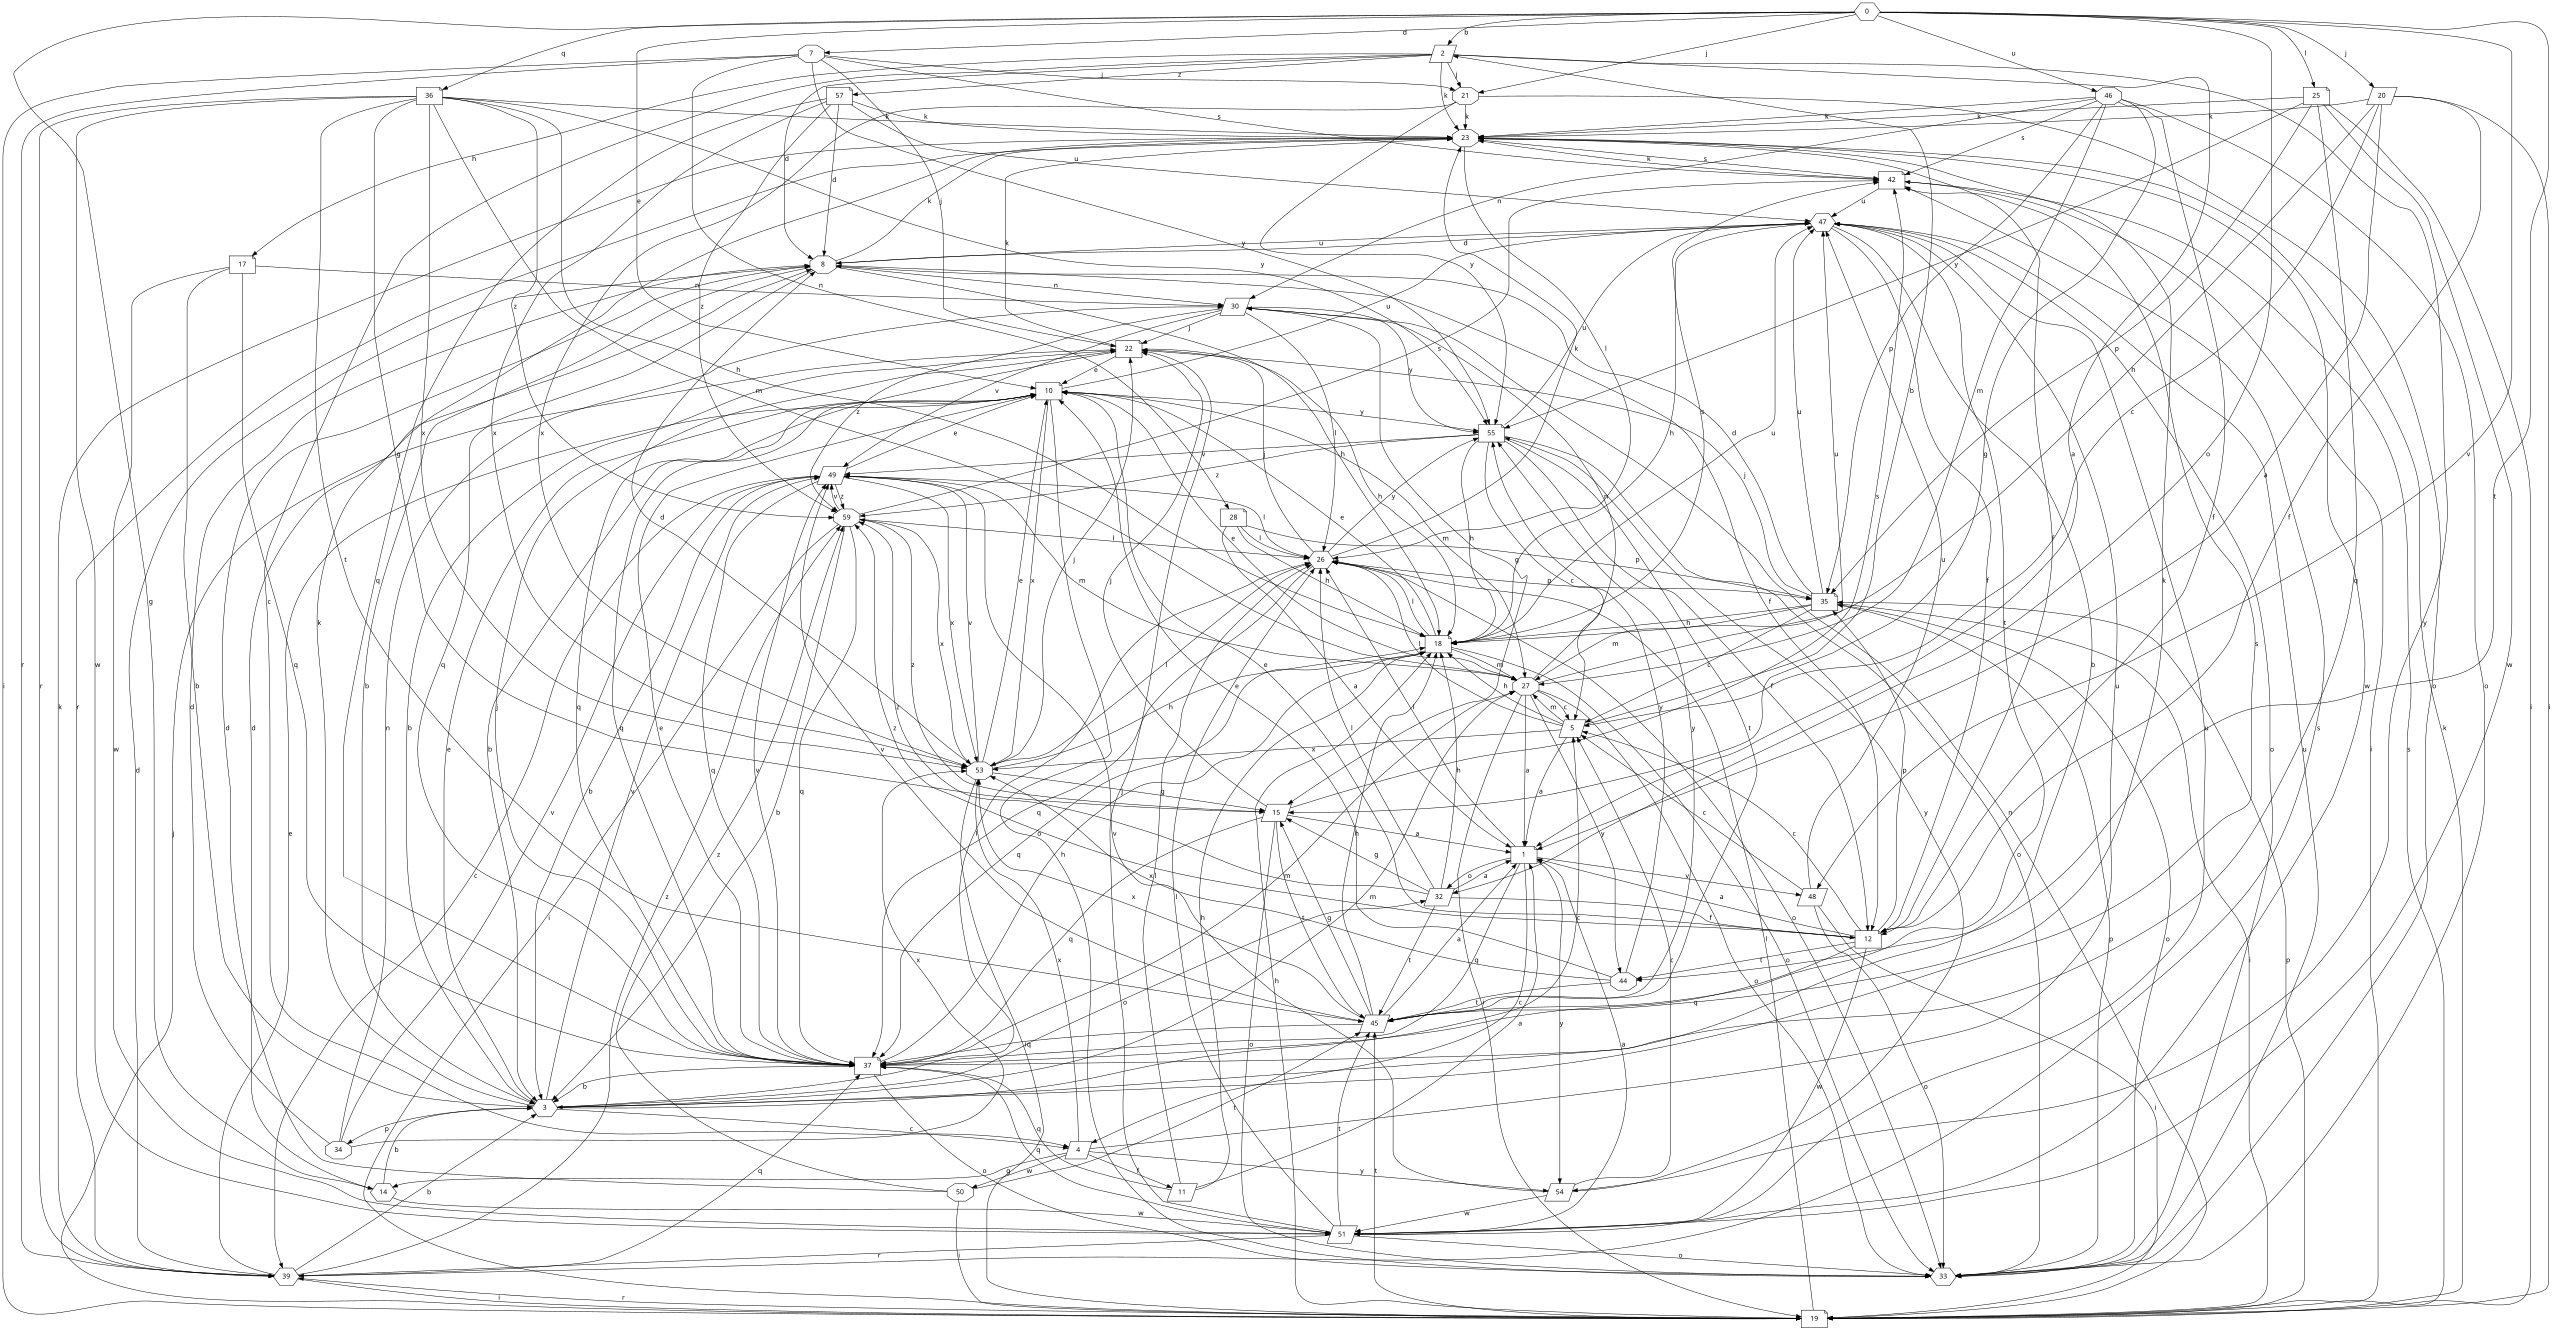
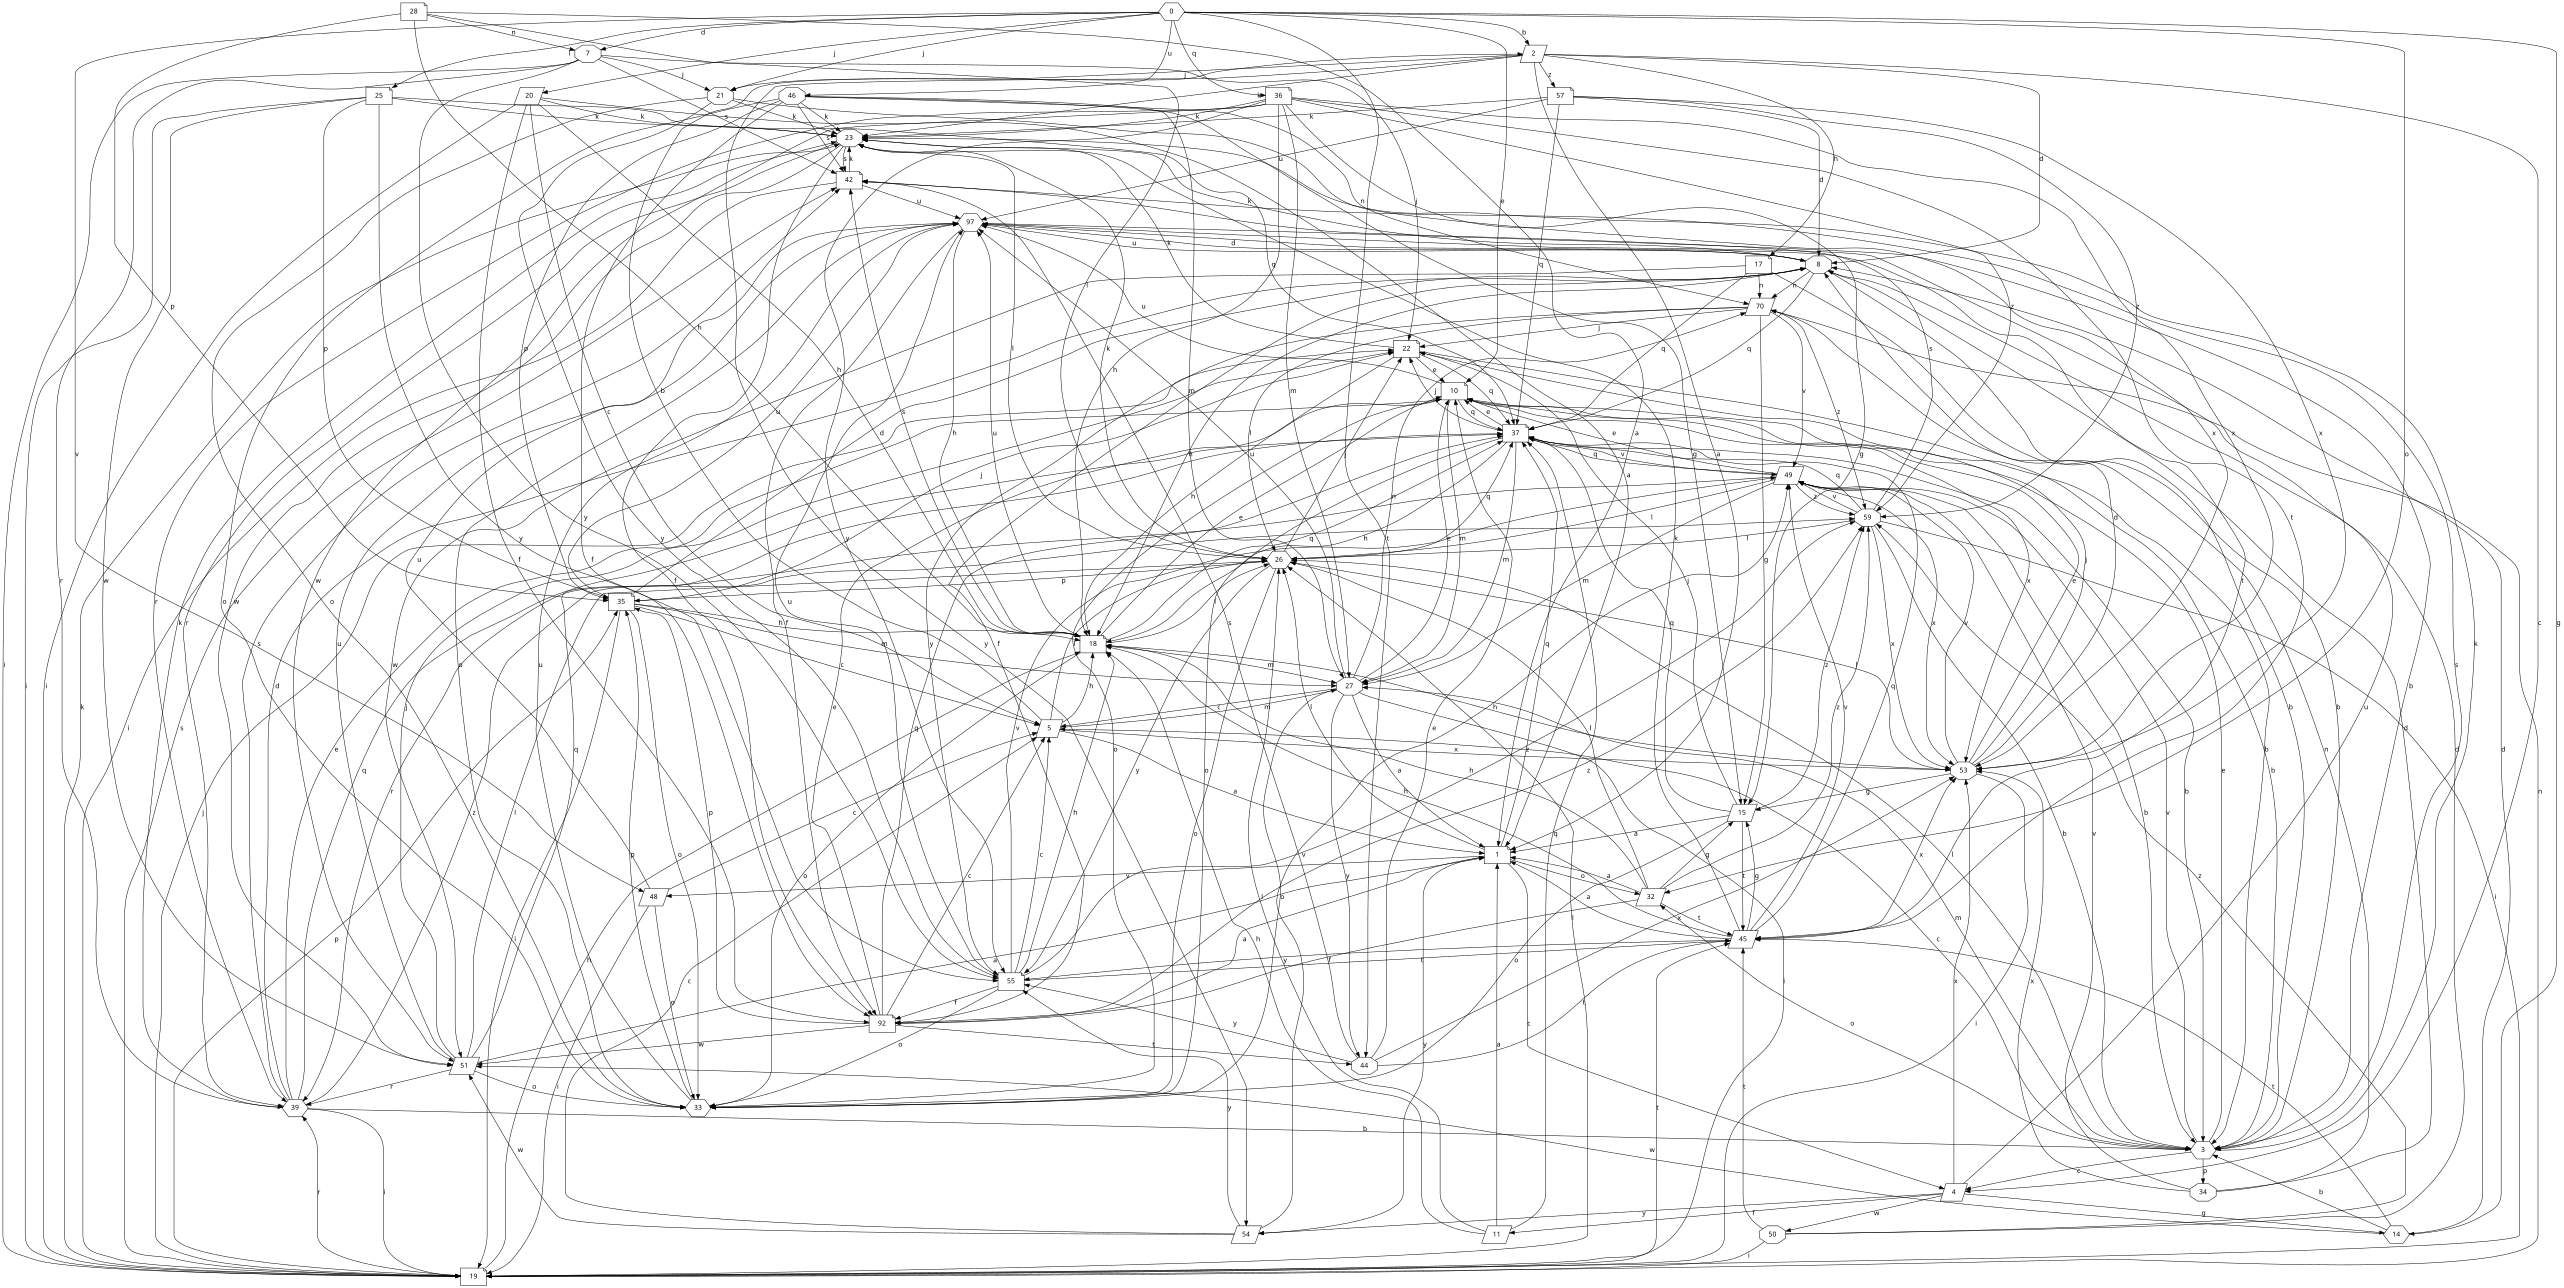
(1823, 222) -> (970, 222)
(865, 301) -> (499, 32)
(1235, 307) -> (1760, 307)
(1268, 406) -> none
(1778, 663) -> (1210, 578)
(476, 876) -> (392, 792)
(1868, 939) -> (882, 1024)
(1338, 1129) -> (2117, 997)
